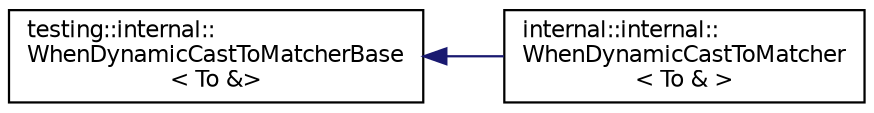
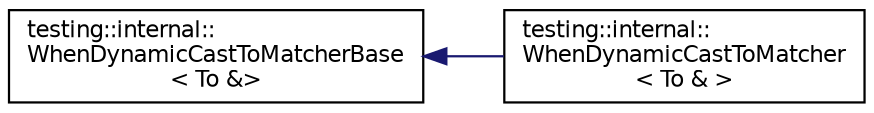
(684, 56) -> (684, 56)
